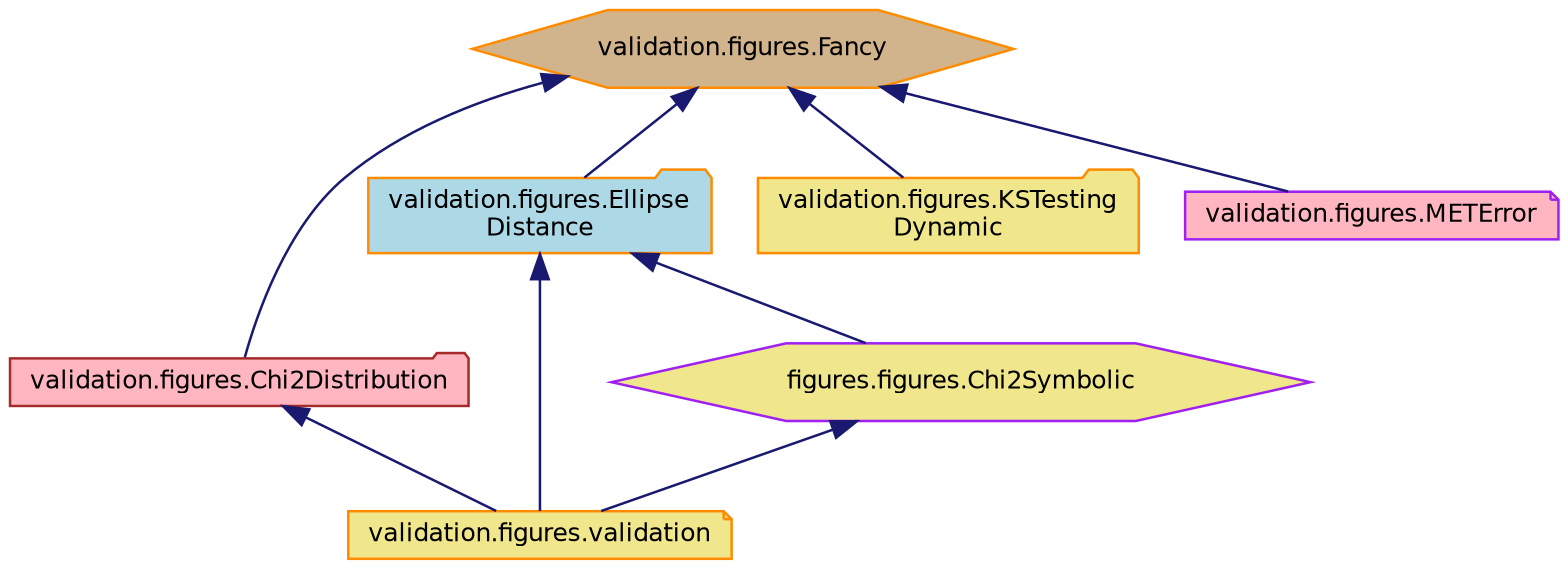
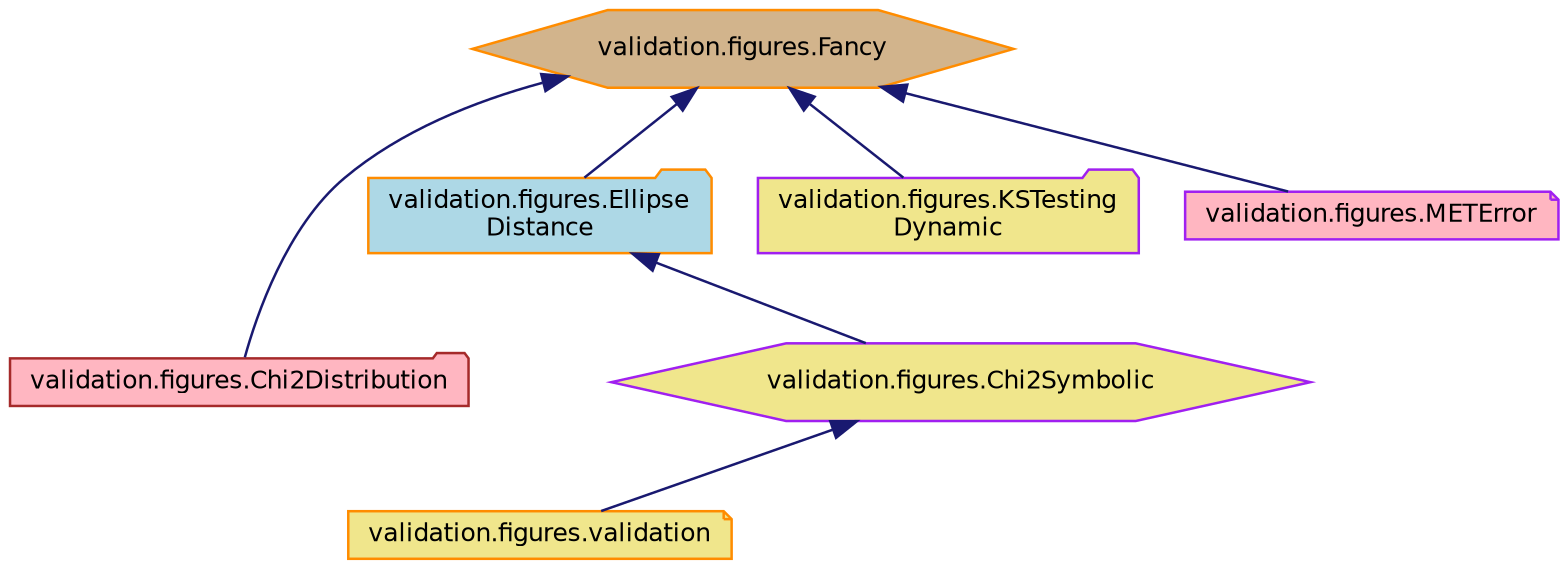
(948, 216) -> (948, 216)
(961, 382) -> (961, 382)
(540, 395) -> none
(401, 464) -> none
